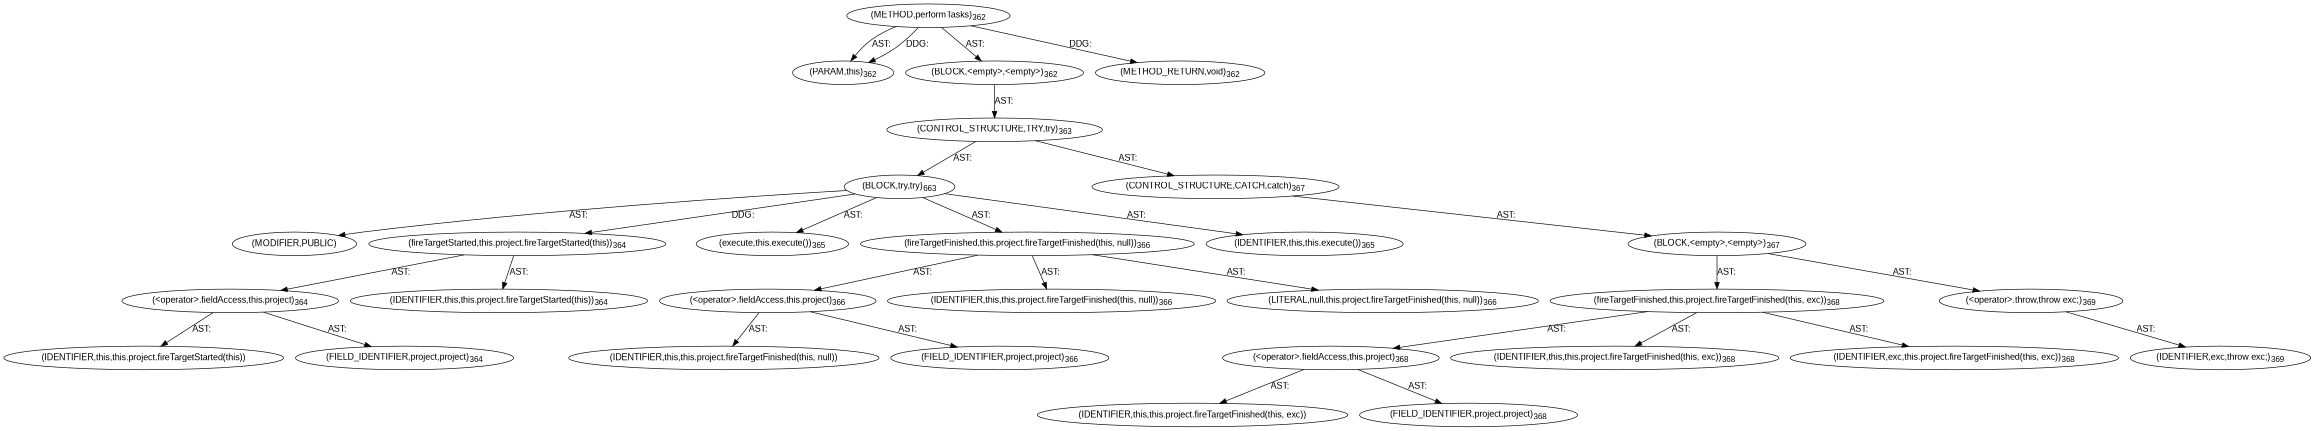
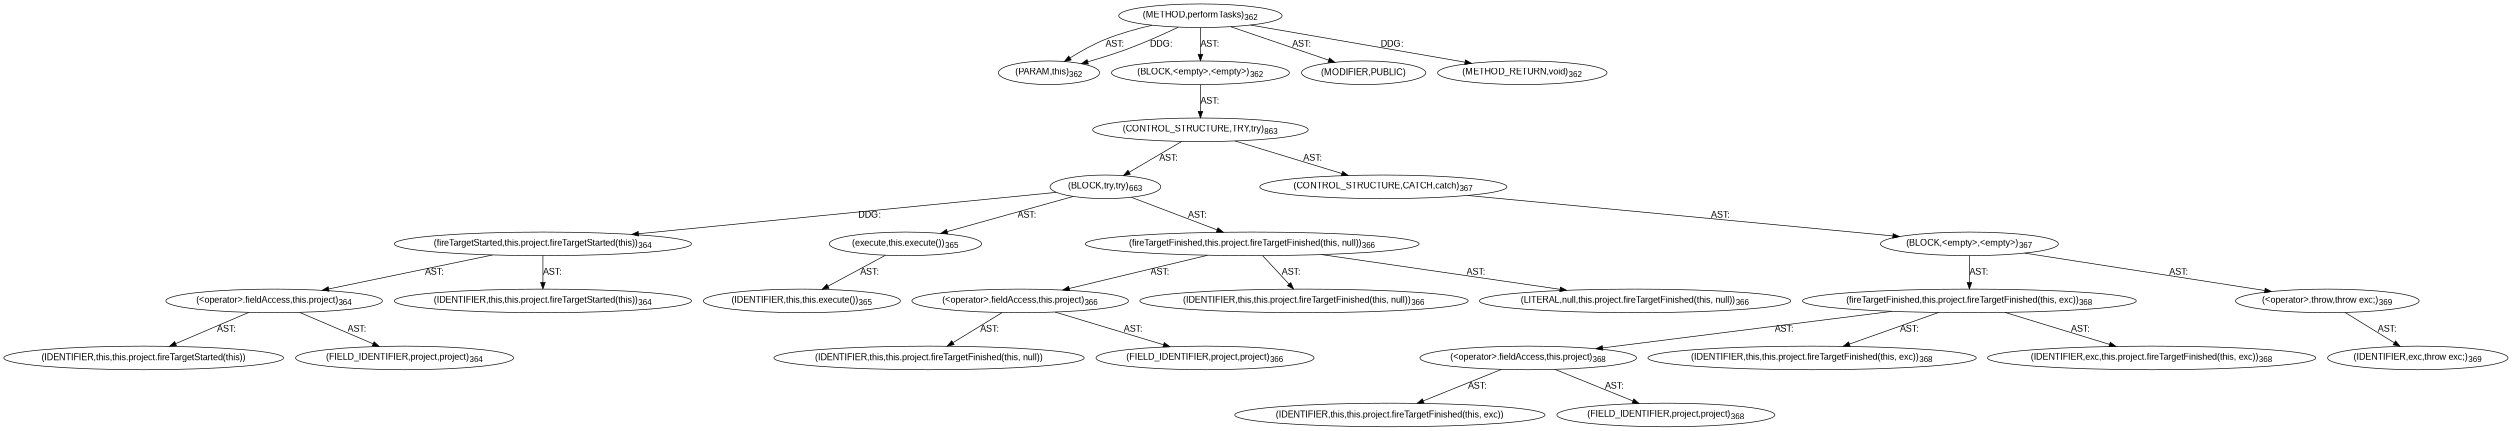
(1065, 129) -> (1271, 129)
(596, 209) -> (1280, 43)
(1090, 214) -> (857, 271)
